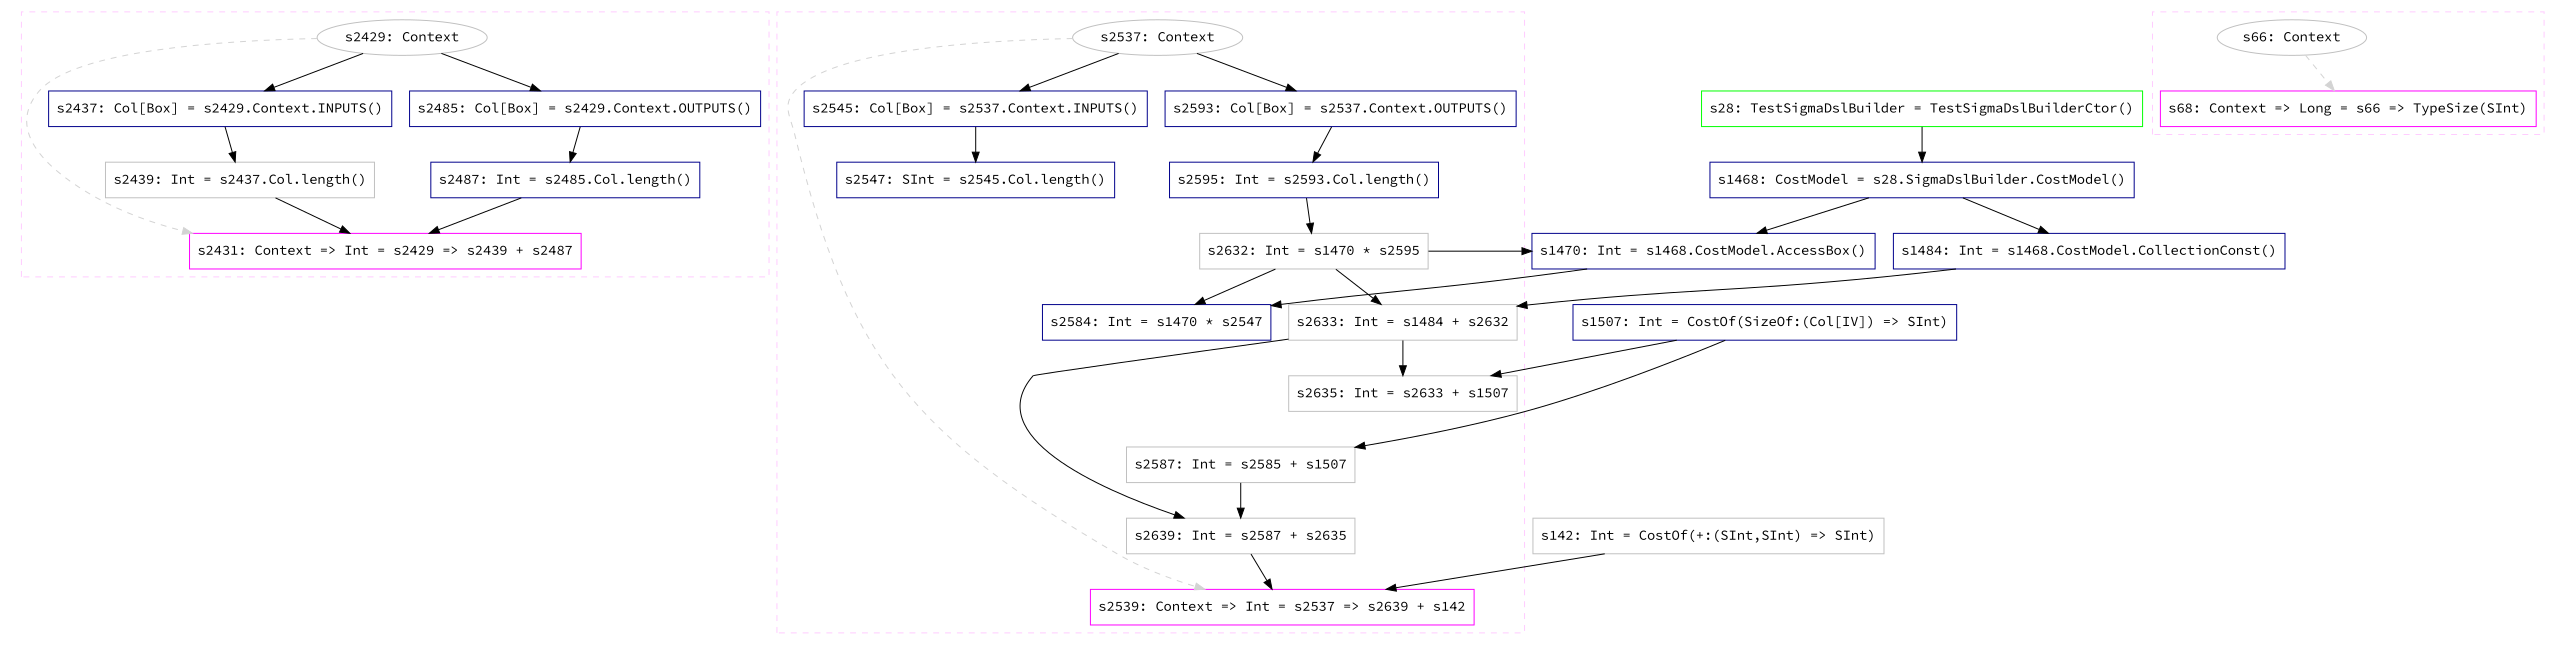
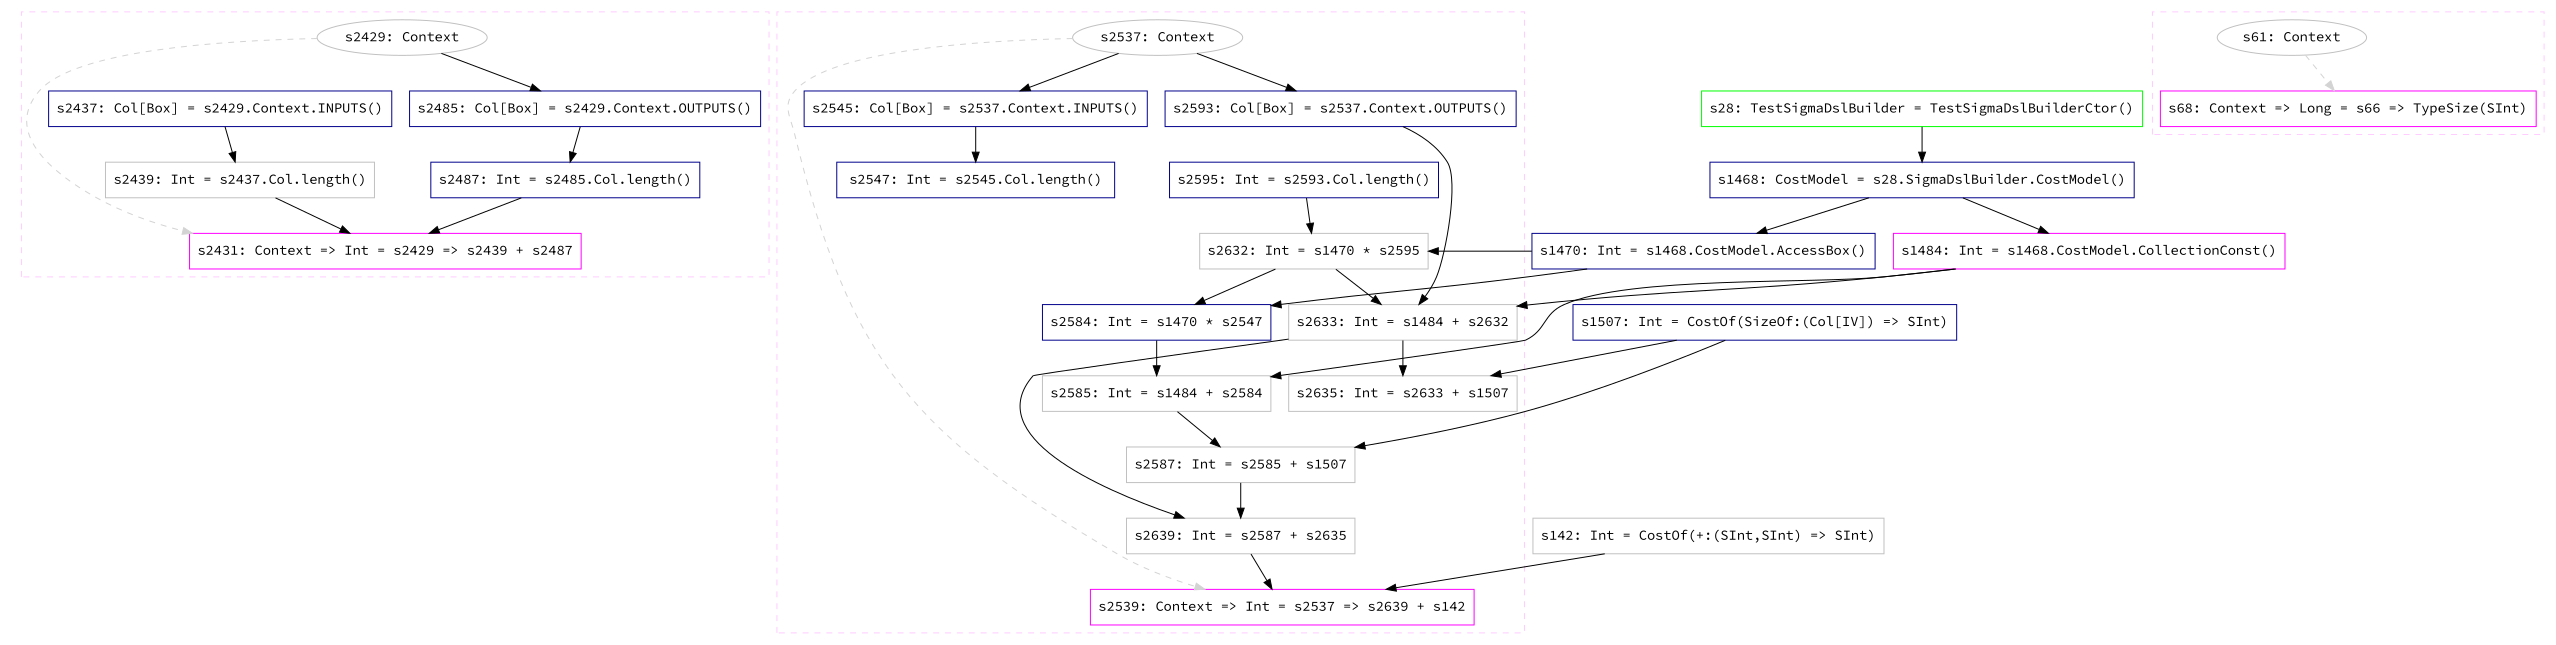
(2292, 38) -> (2292, 38)
(319, 70) -> none
(1325, 140) -> (1451, 203)
(976, 180) -> (976, 180)
(1475, 251) -> (1485, 251)
(2089, 251) -> (2089, 251)
none -> (1157, 394)
